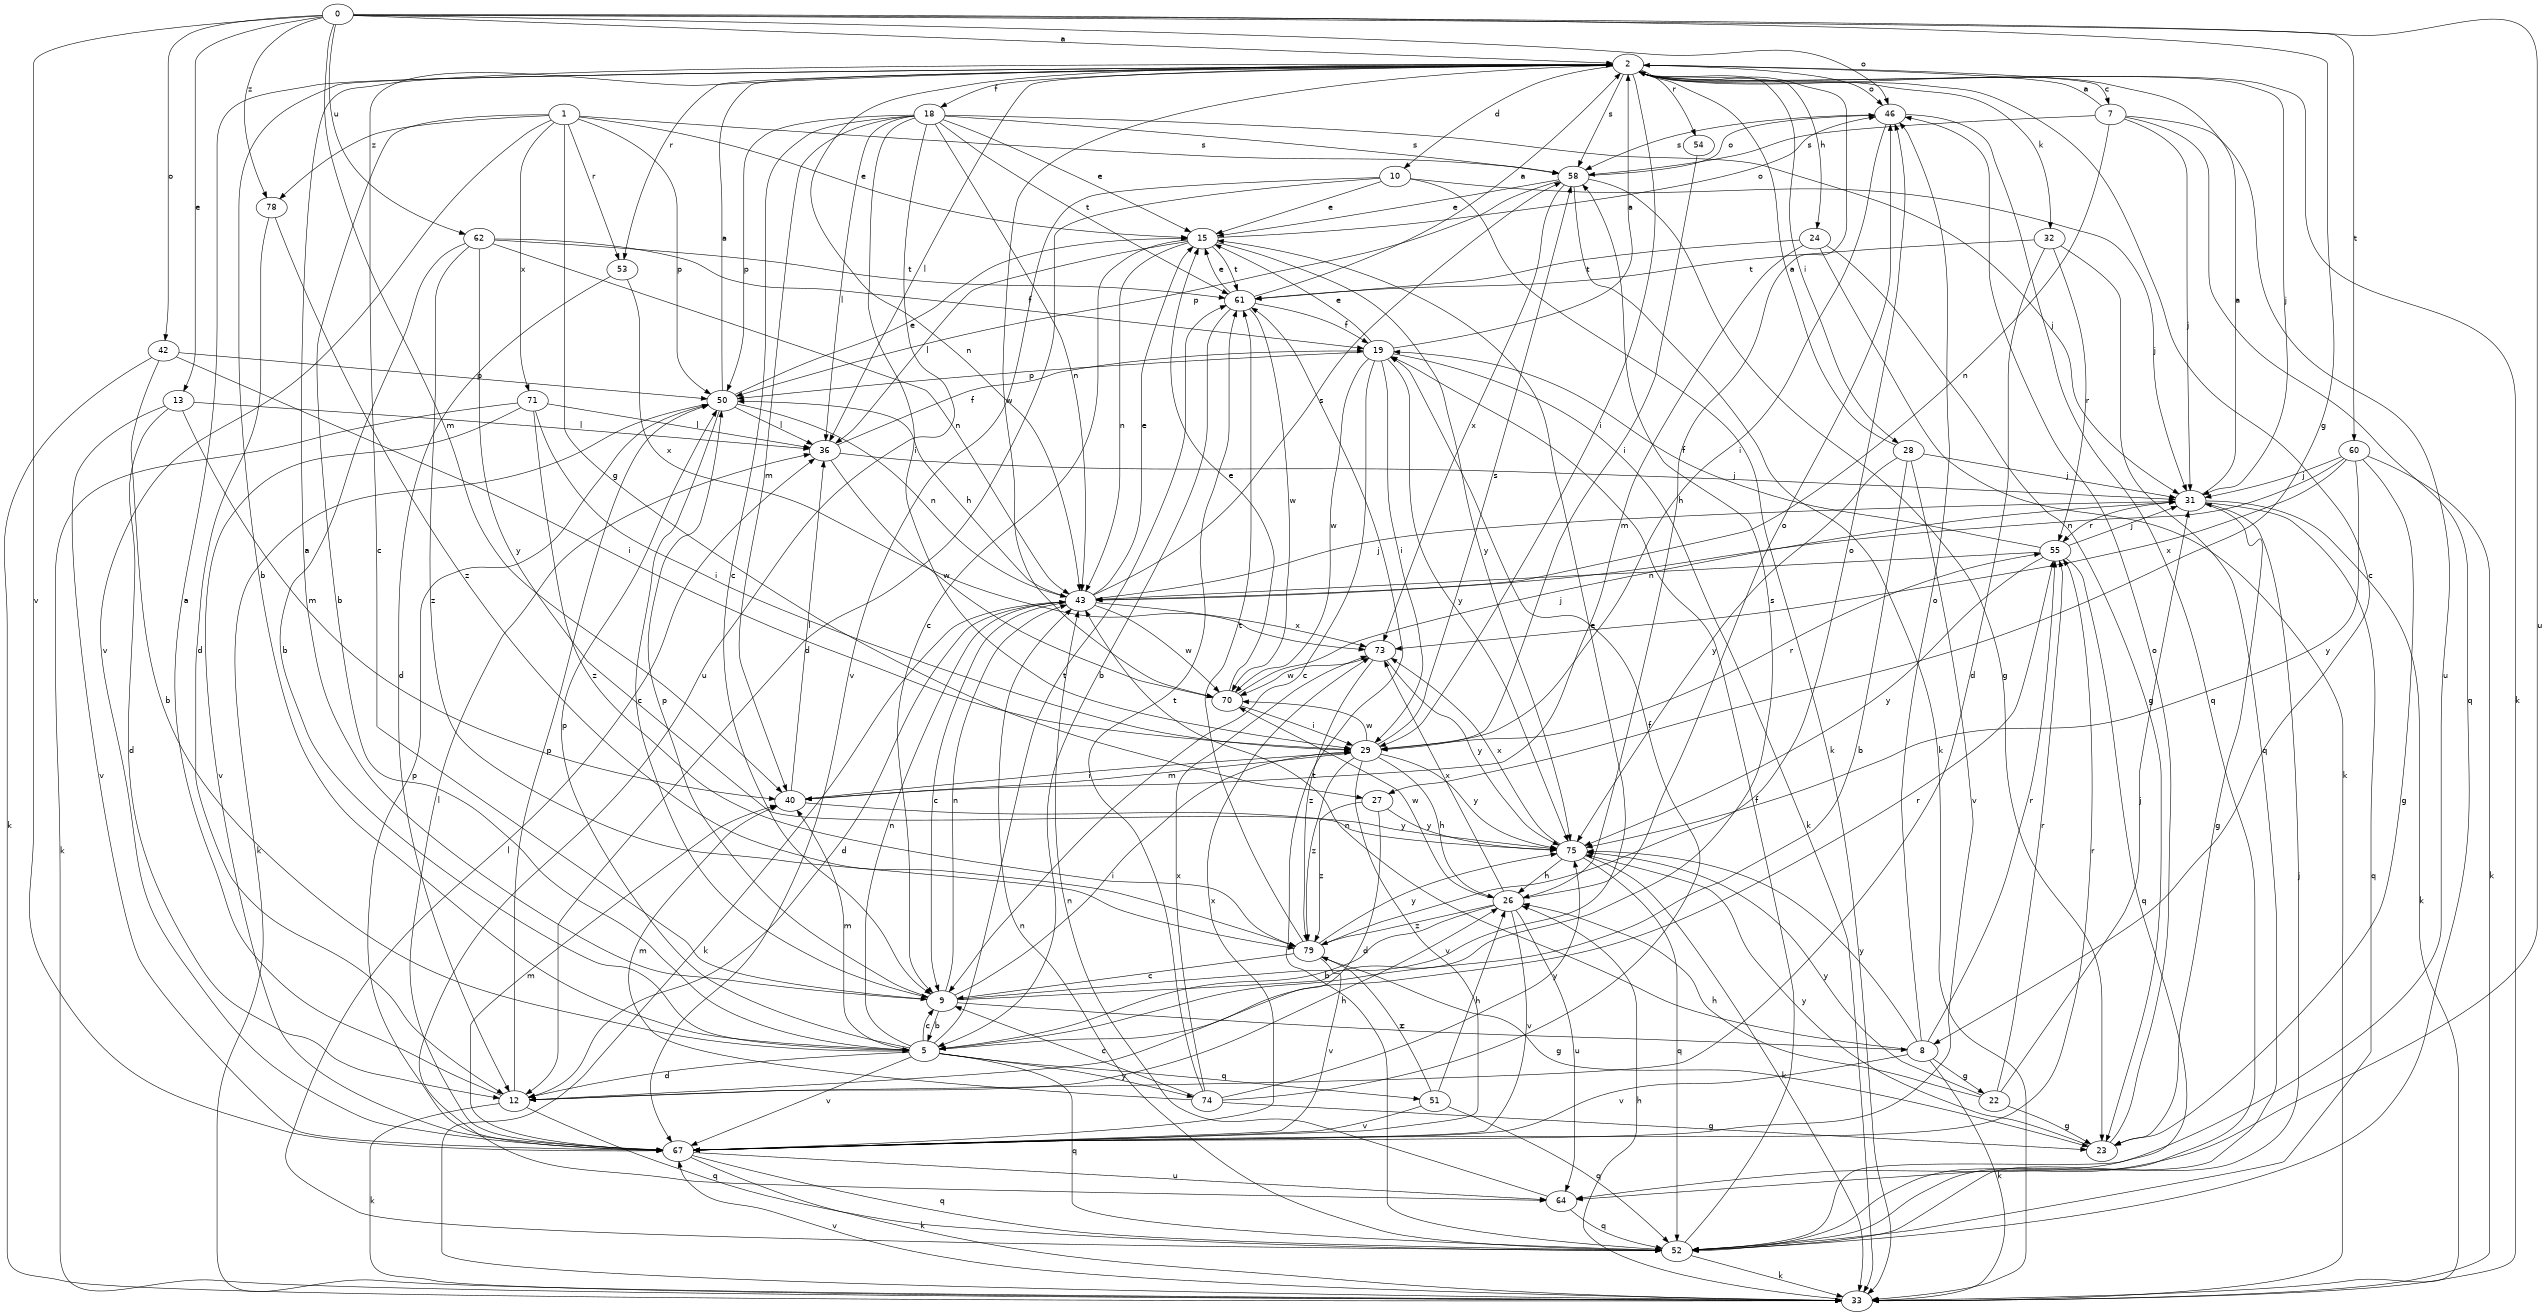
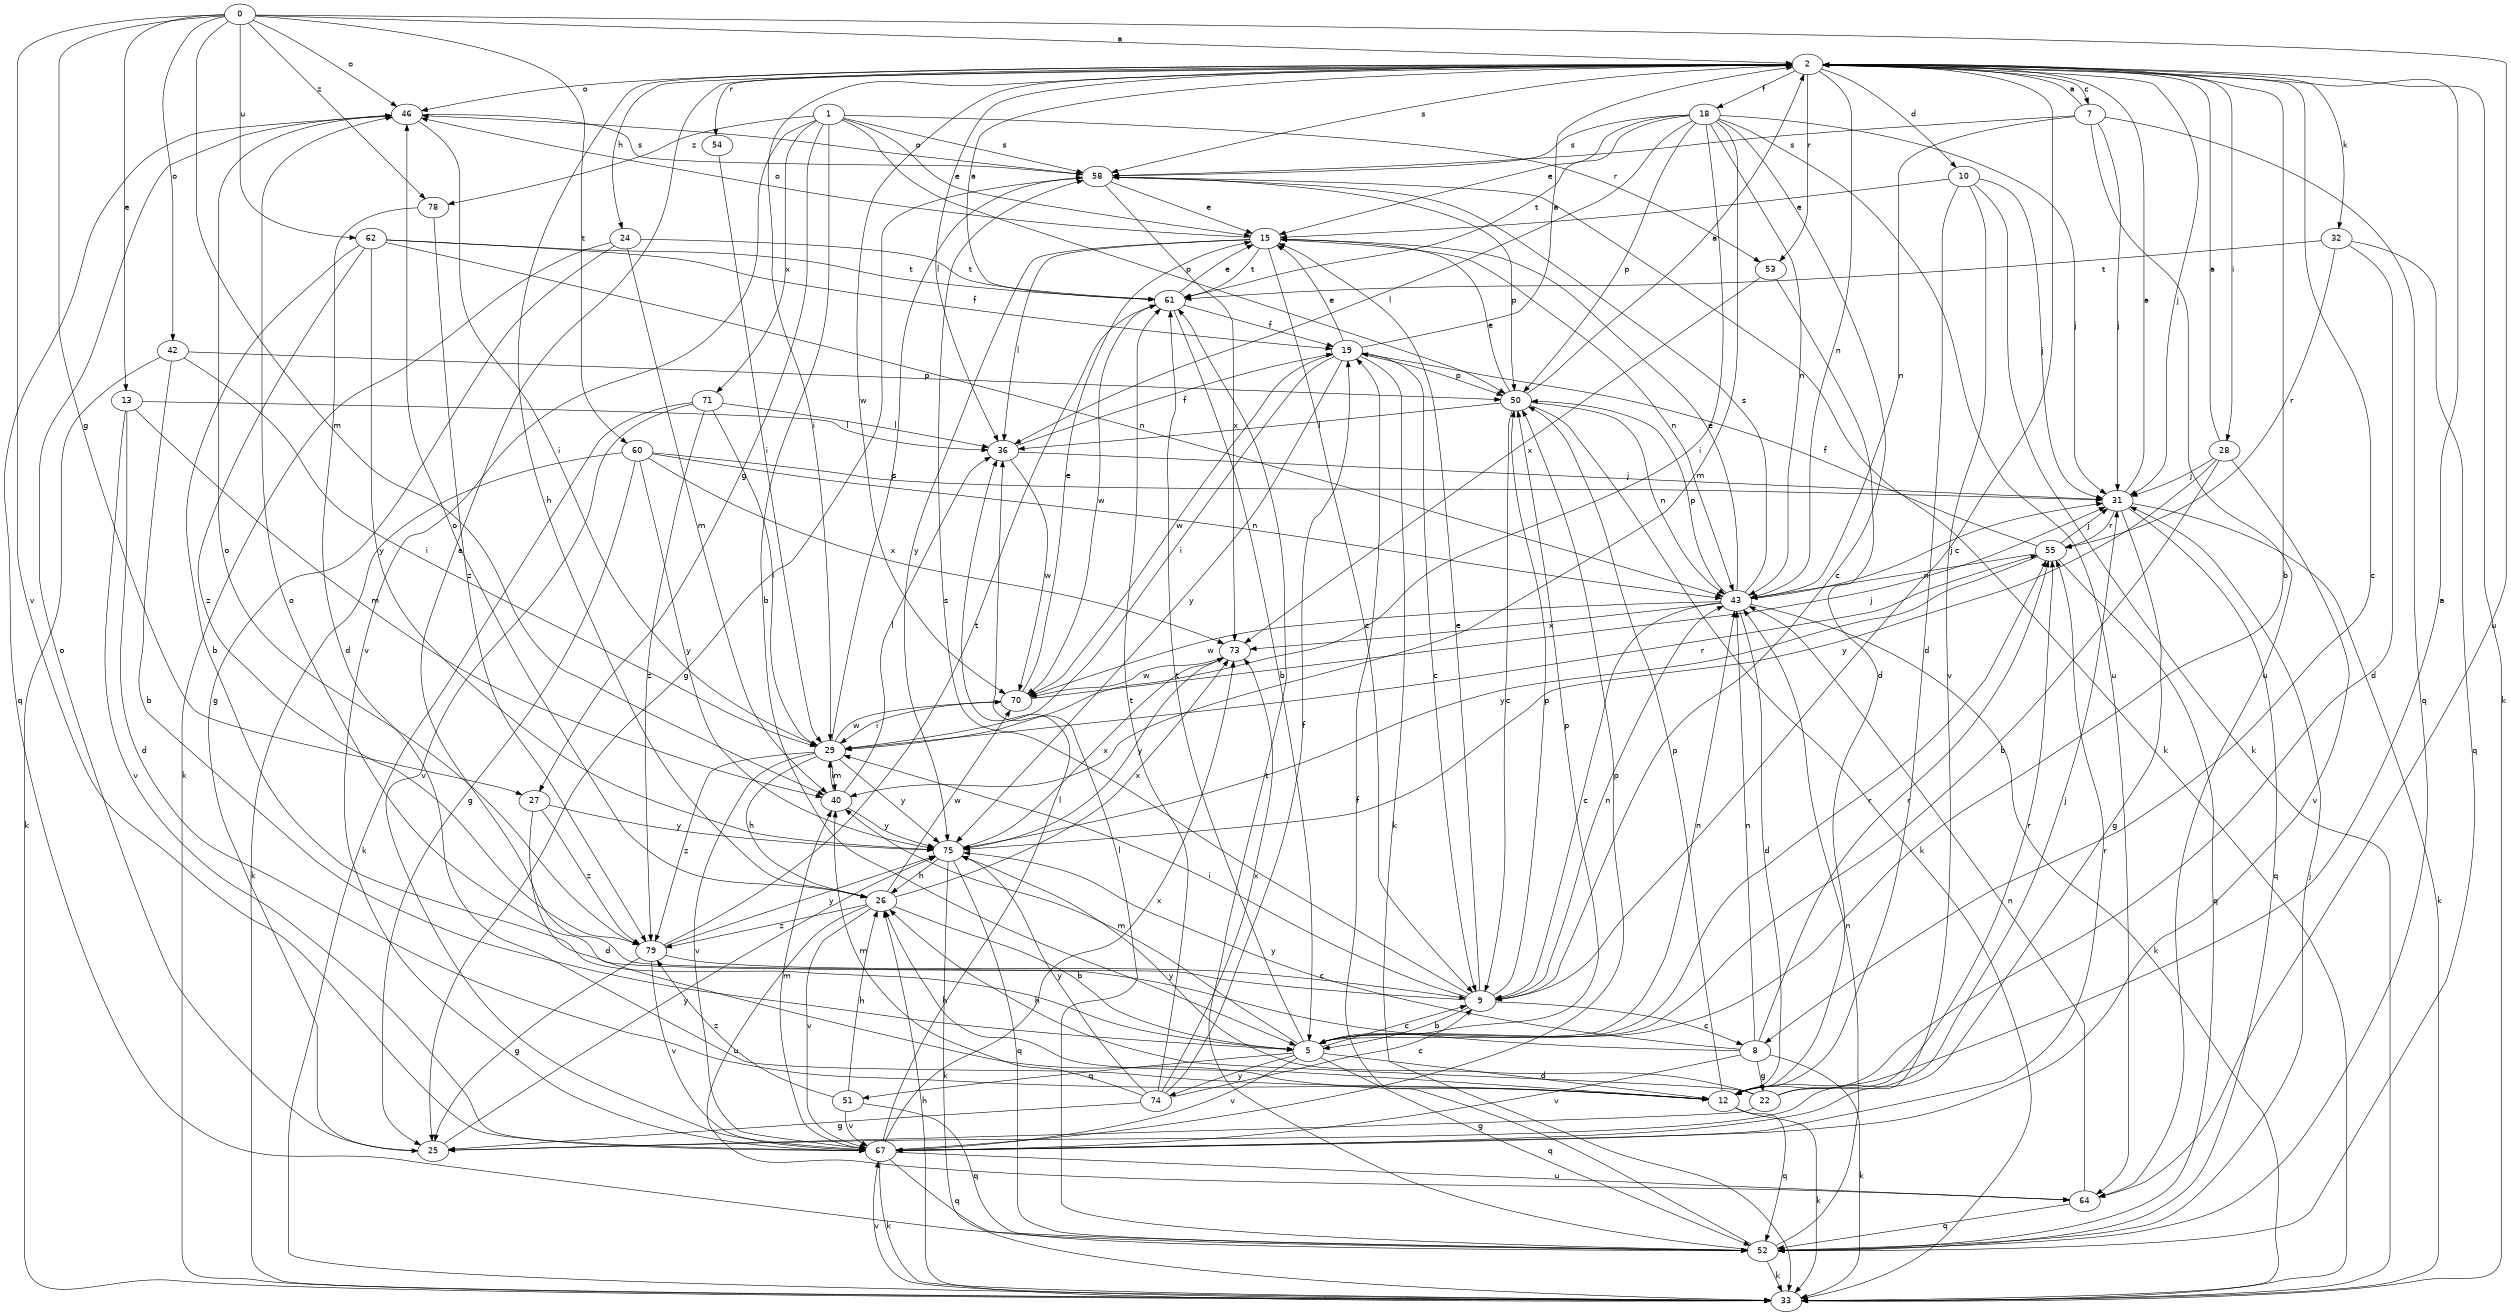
(969, 501) -> (1693, 501)
(1308, 797) -> none
(2102, 1151) -> (433, 1151)
